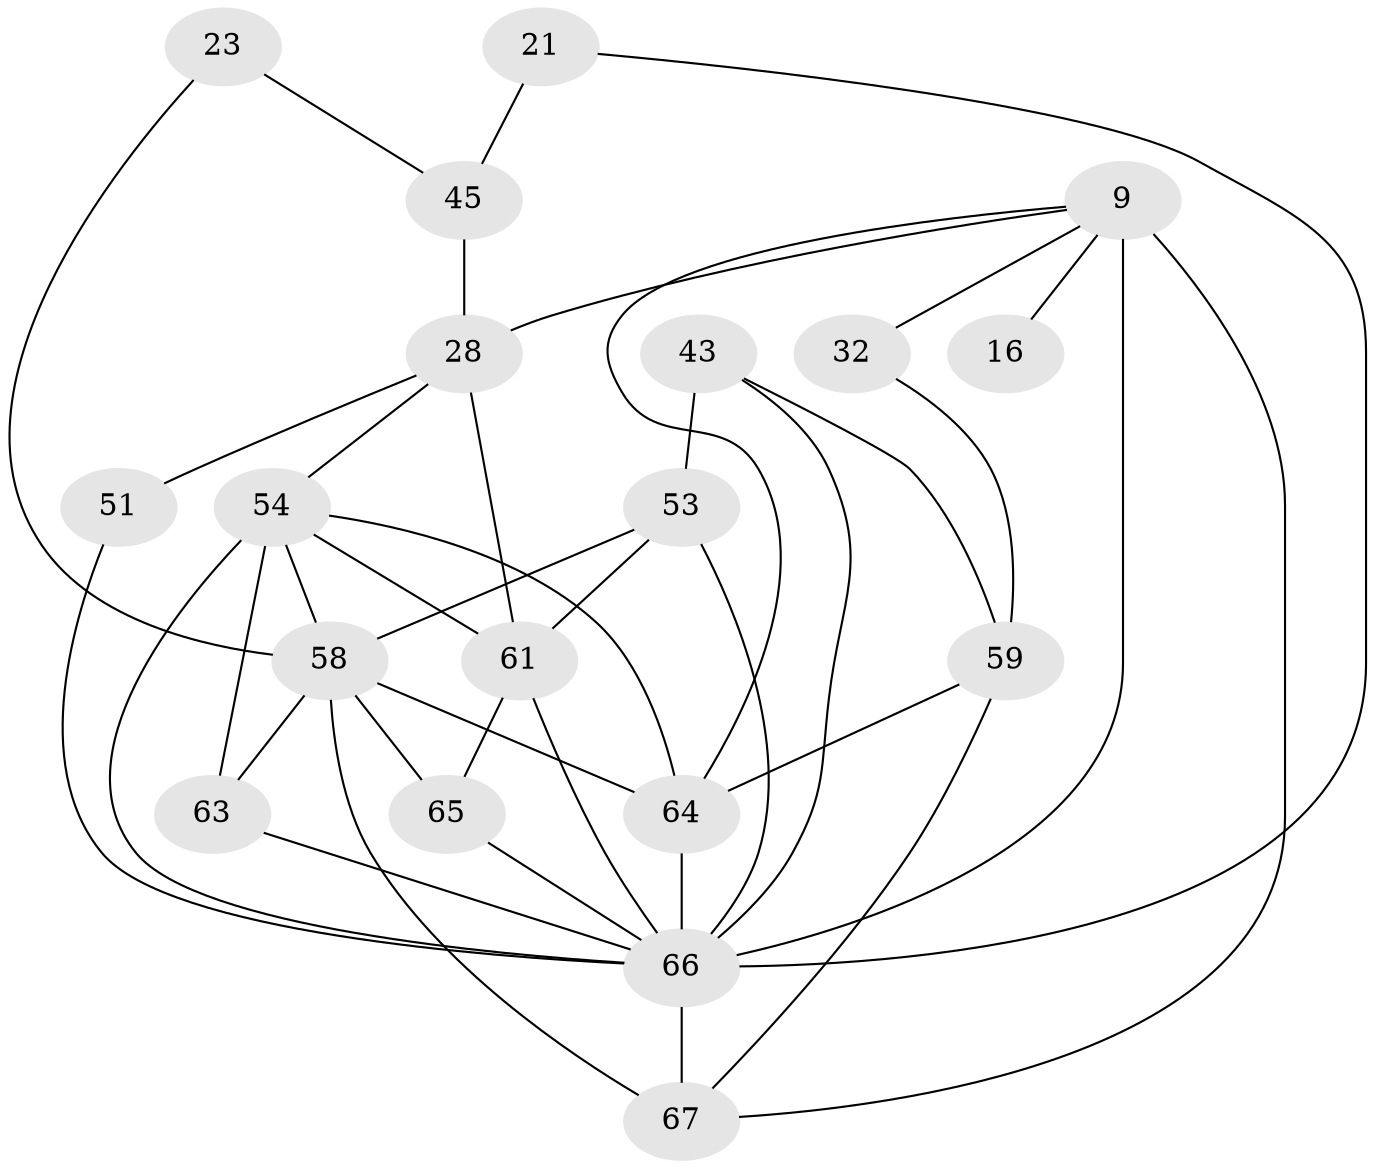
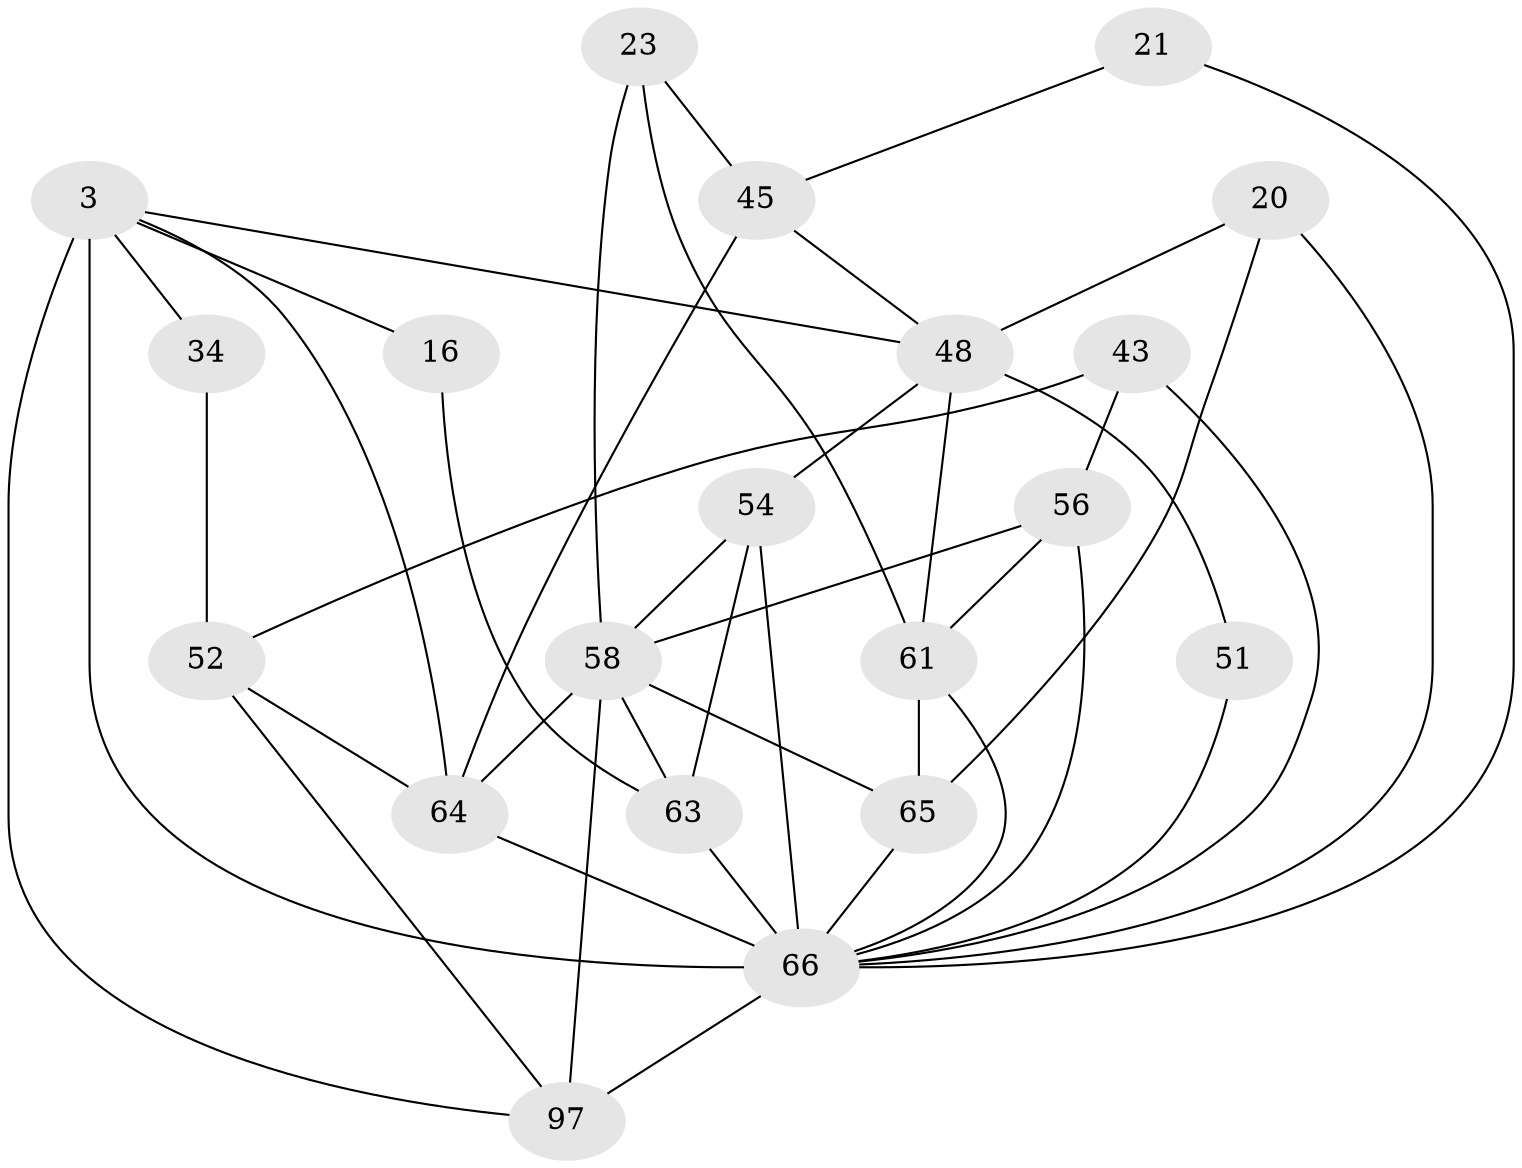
(1123, 200) -> (90, 200)
none -> (1271, 200)
(464, 354) -> (955, 354)
(852, 354) -> (207, 354)
(682, 507) -> (1072, 507)
(396, 584) -> (756, 361)
(549, 588) -> (574, 528)
none -> (487, 621)
(1006, 661) -> (207, 661)
(682, 1121) -> (567, 1121)
